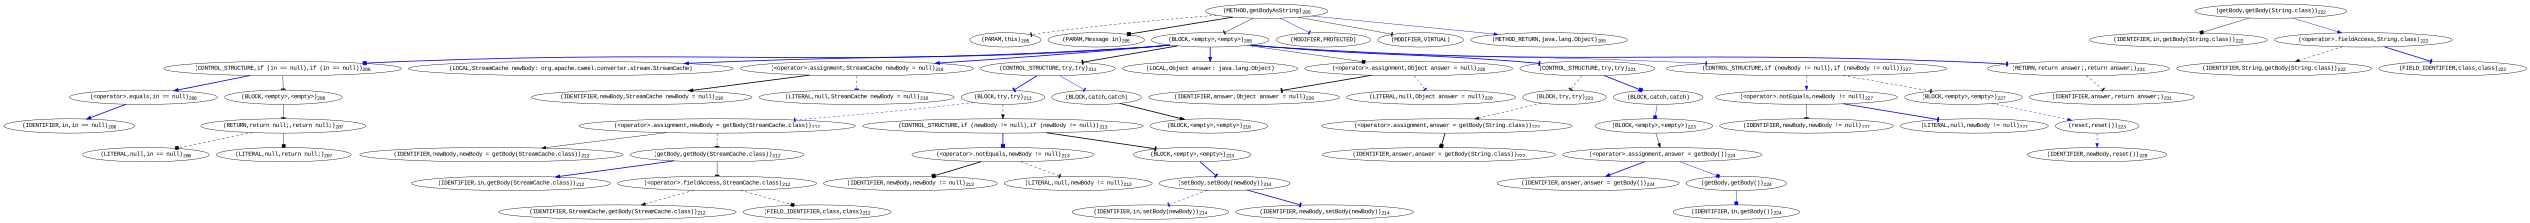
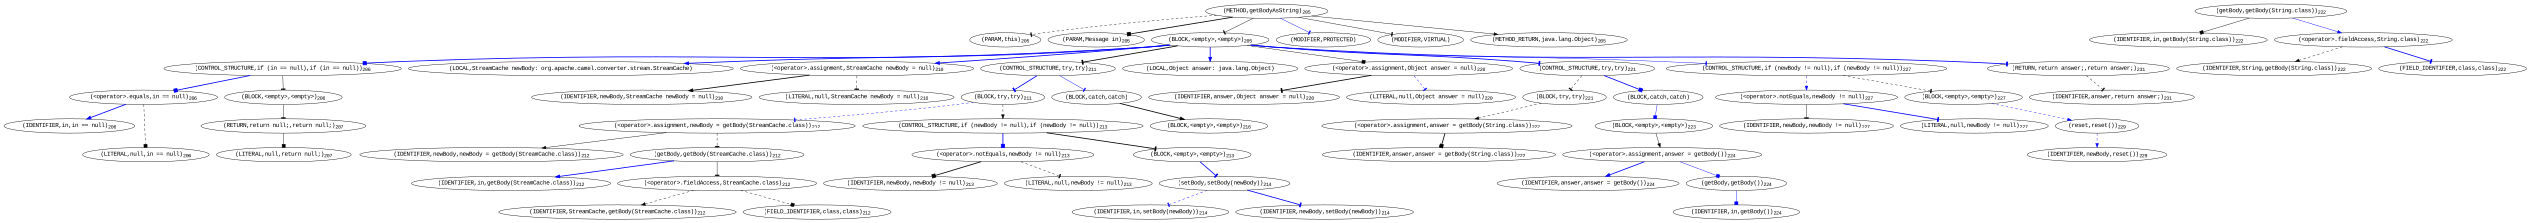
(1403, 25) -> (1403, 25)
(857, 82) -> (857, 82)
(214, 83) -> (214, 83)
(2122, 125) -> (2122, 125)
(216, 140) -> (145, 124)
